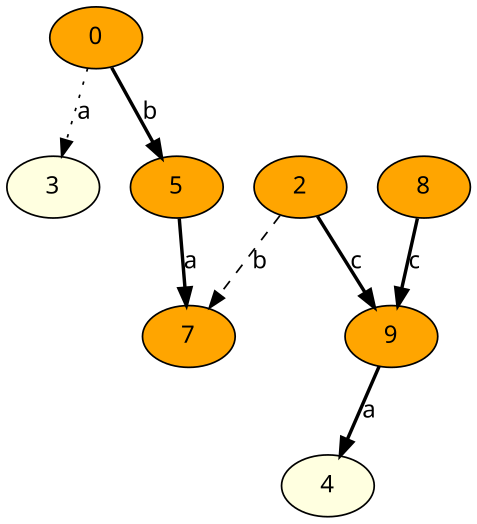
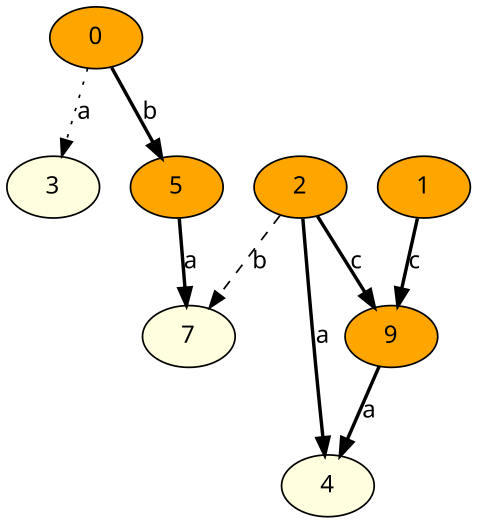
(424, 187) -> (424, 187)
none -> (312, 328)
(189, 336) -> (189, 336)
